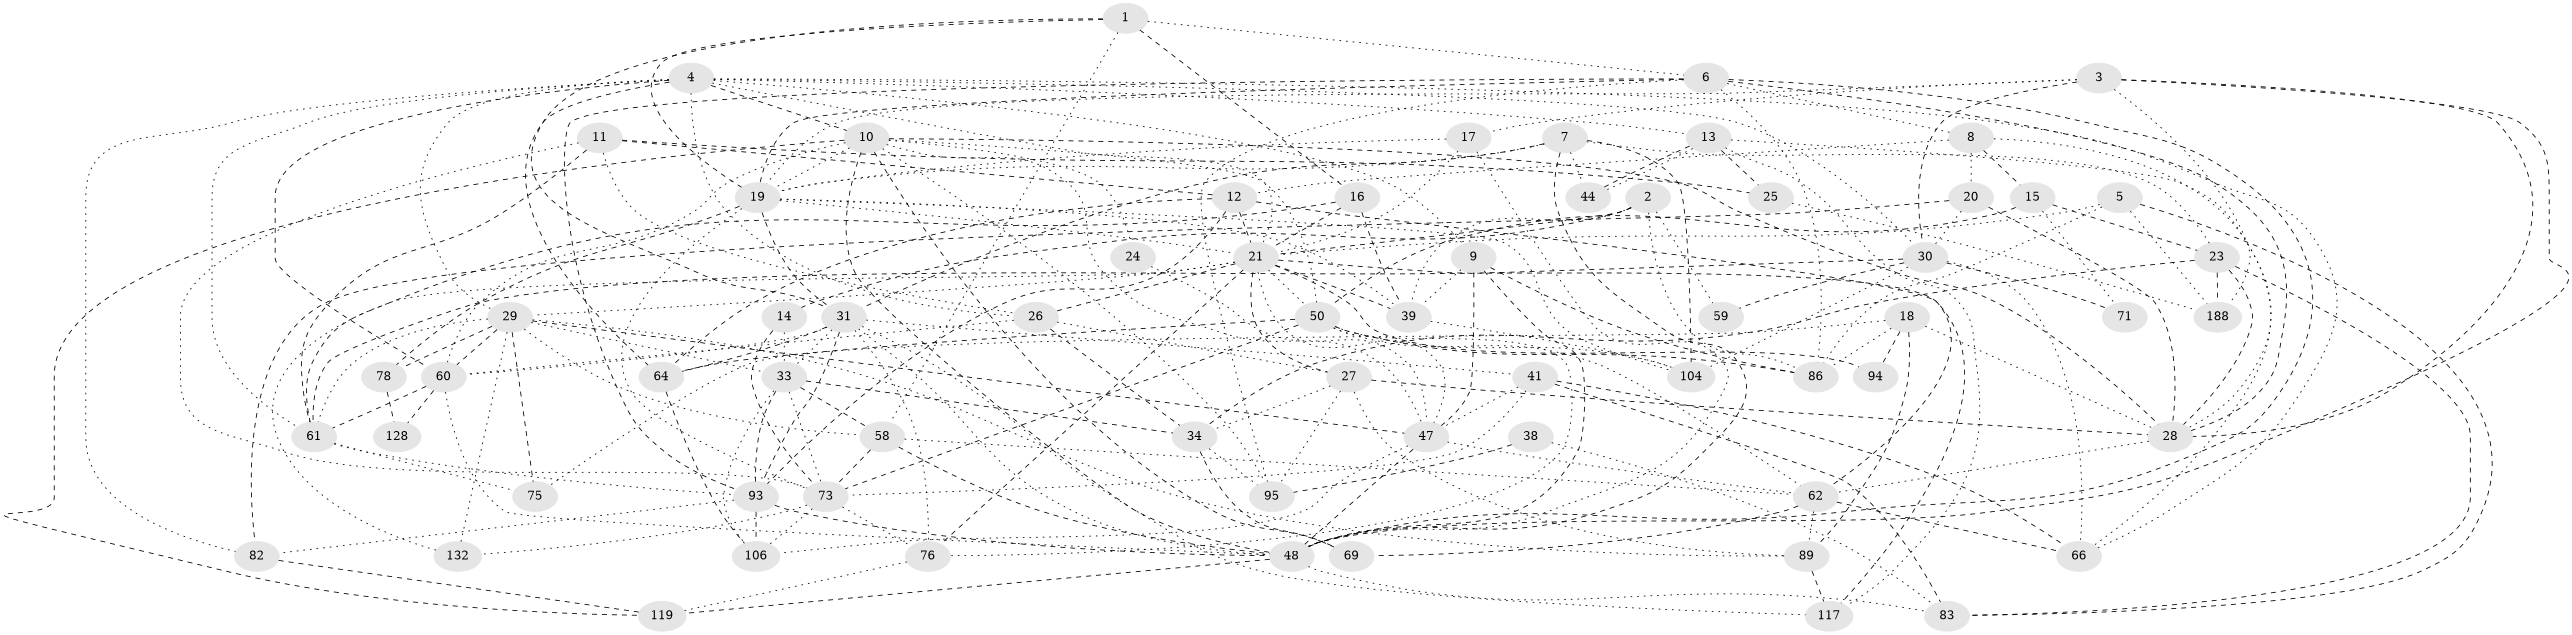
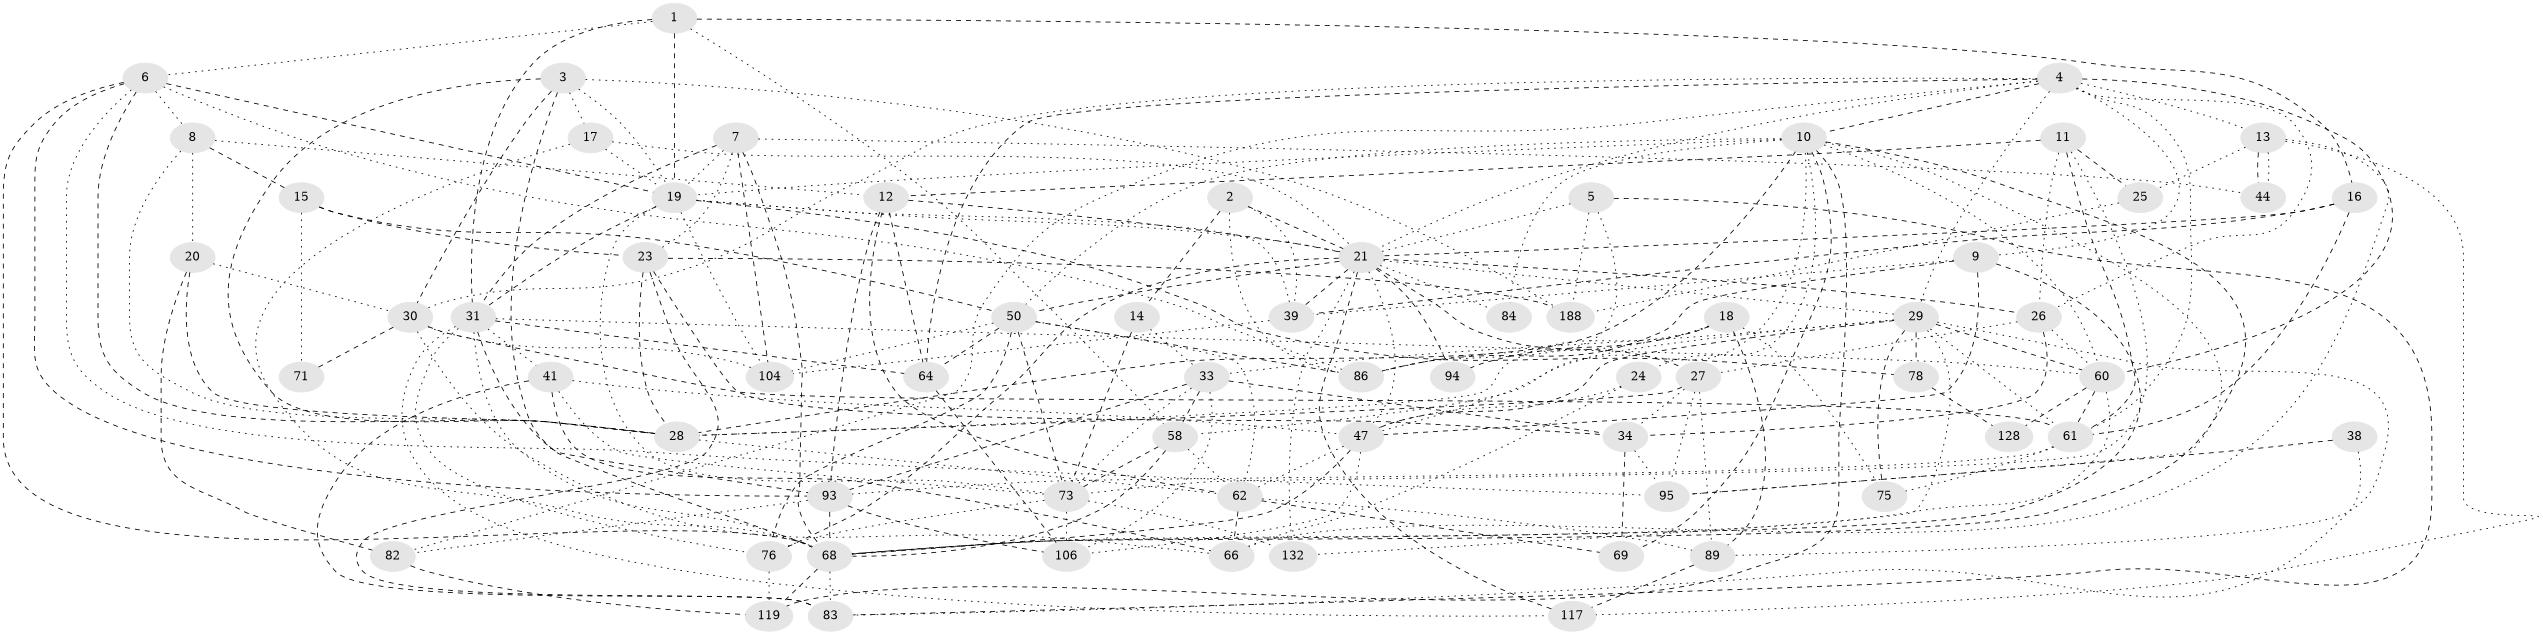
(1792, 104) -> (1458, 468)
(1740, 168) -> (2202, 168)
(1287, 287) -> (1187, 284)
none -> (1509, 317)
(1721, 317) -> none
(814, 347) -> none
(1427, 513) -> (892, 437)
(1292, 556) -> (830, 556)
